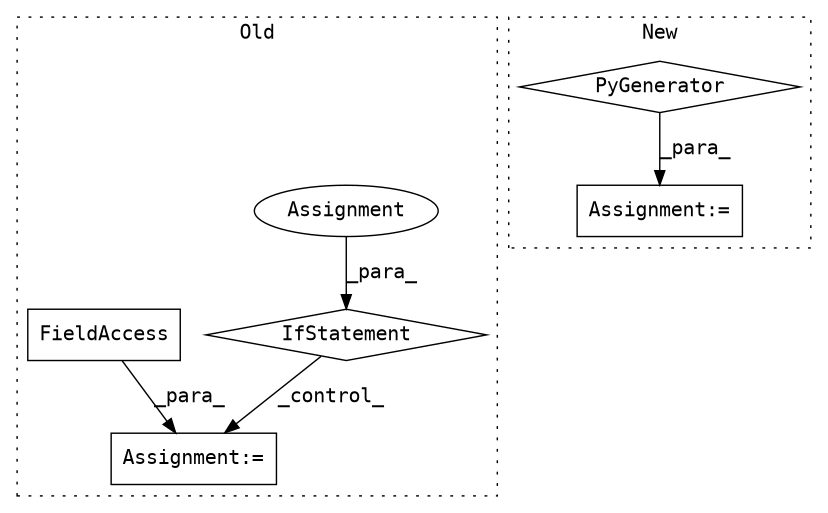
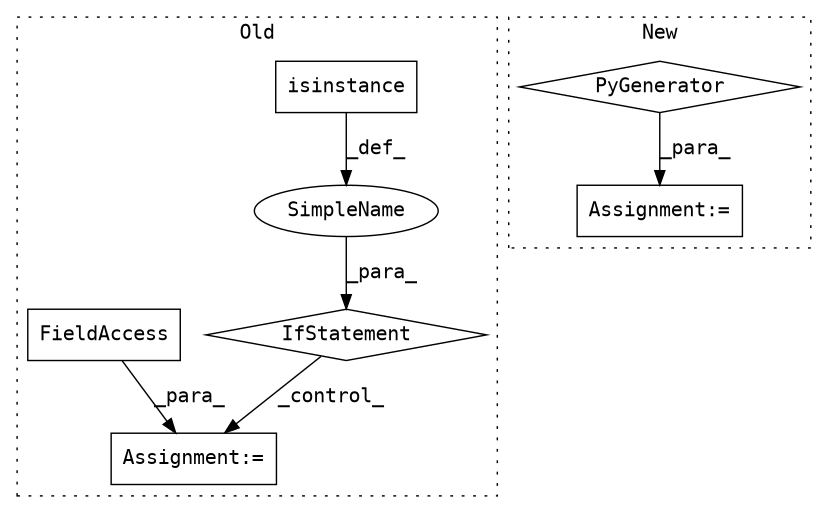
none -> (346, 87)
(346, 211) -> (346, 211)
